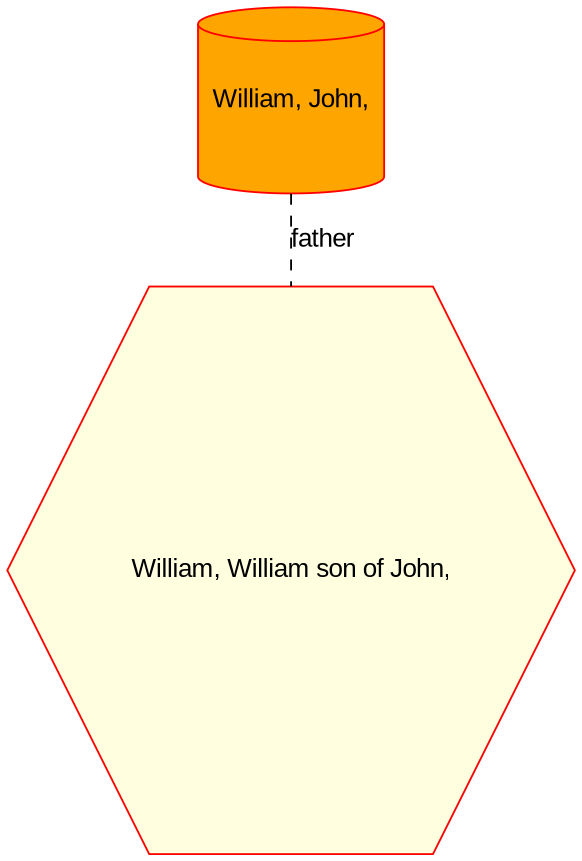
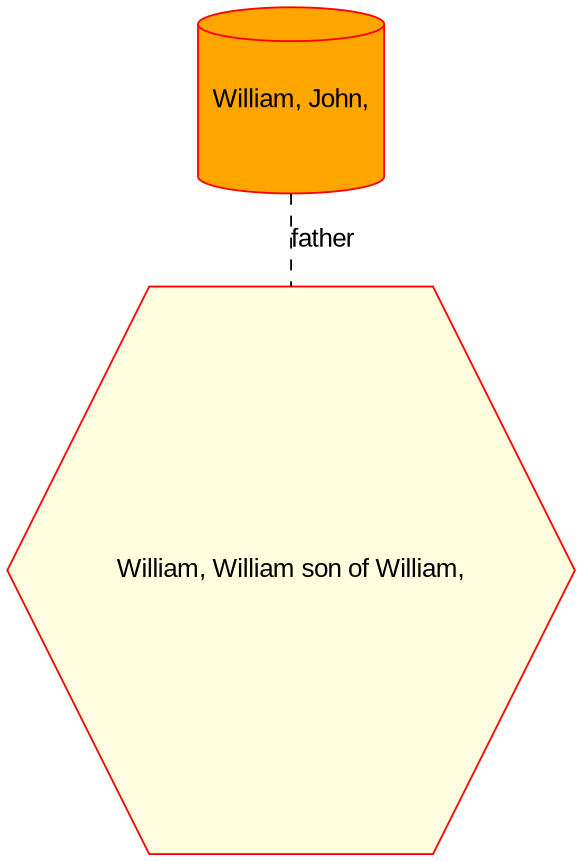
(291, 570) -> (291, 570)
